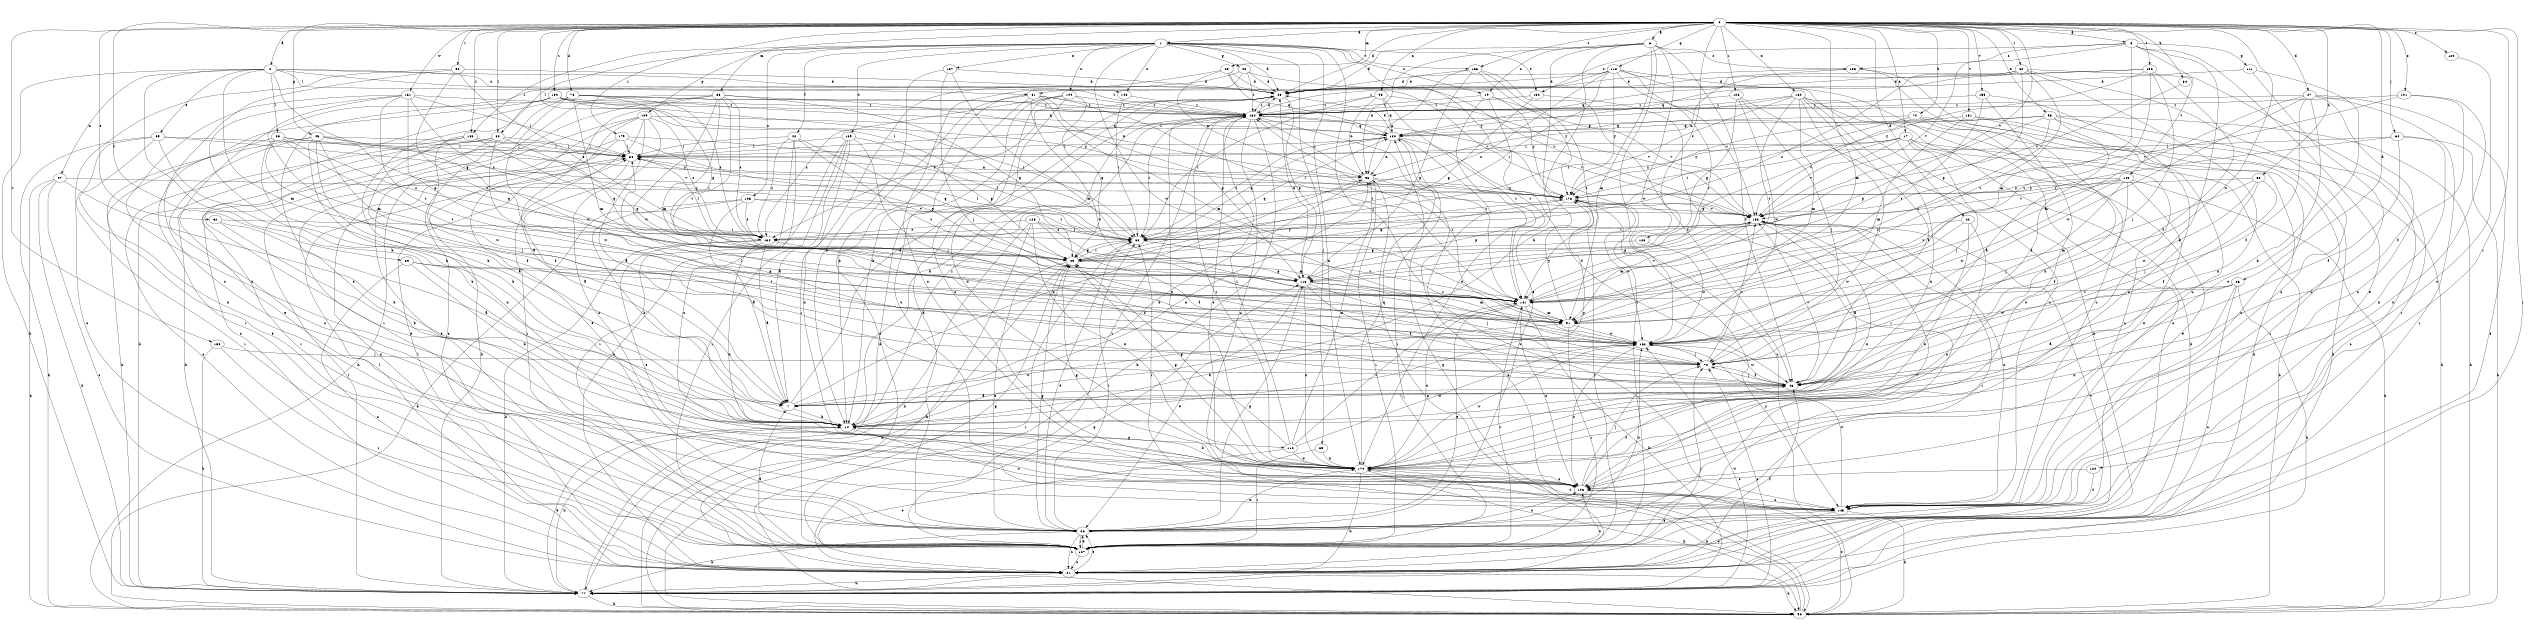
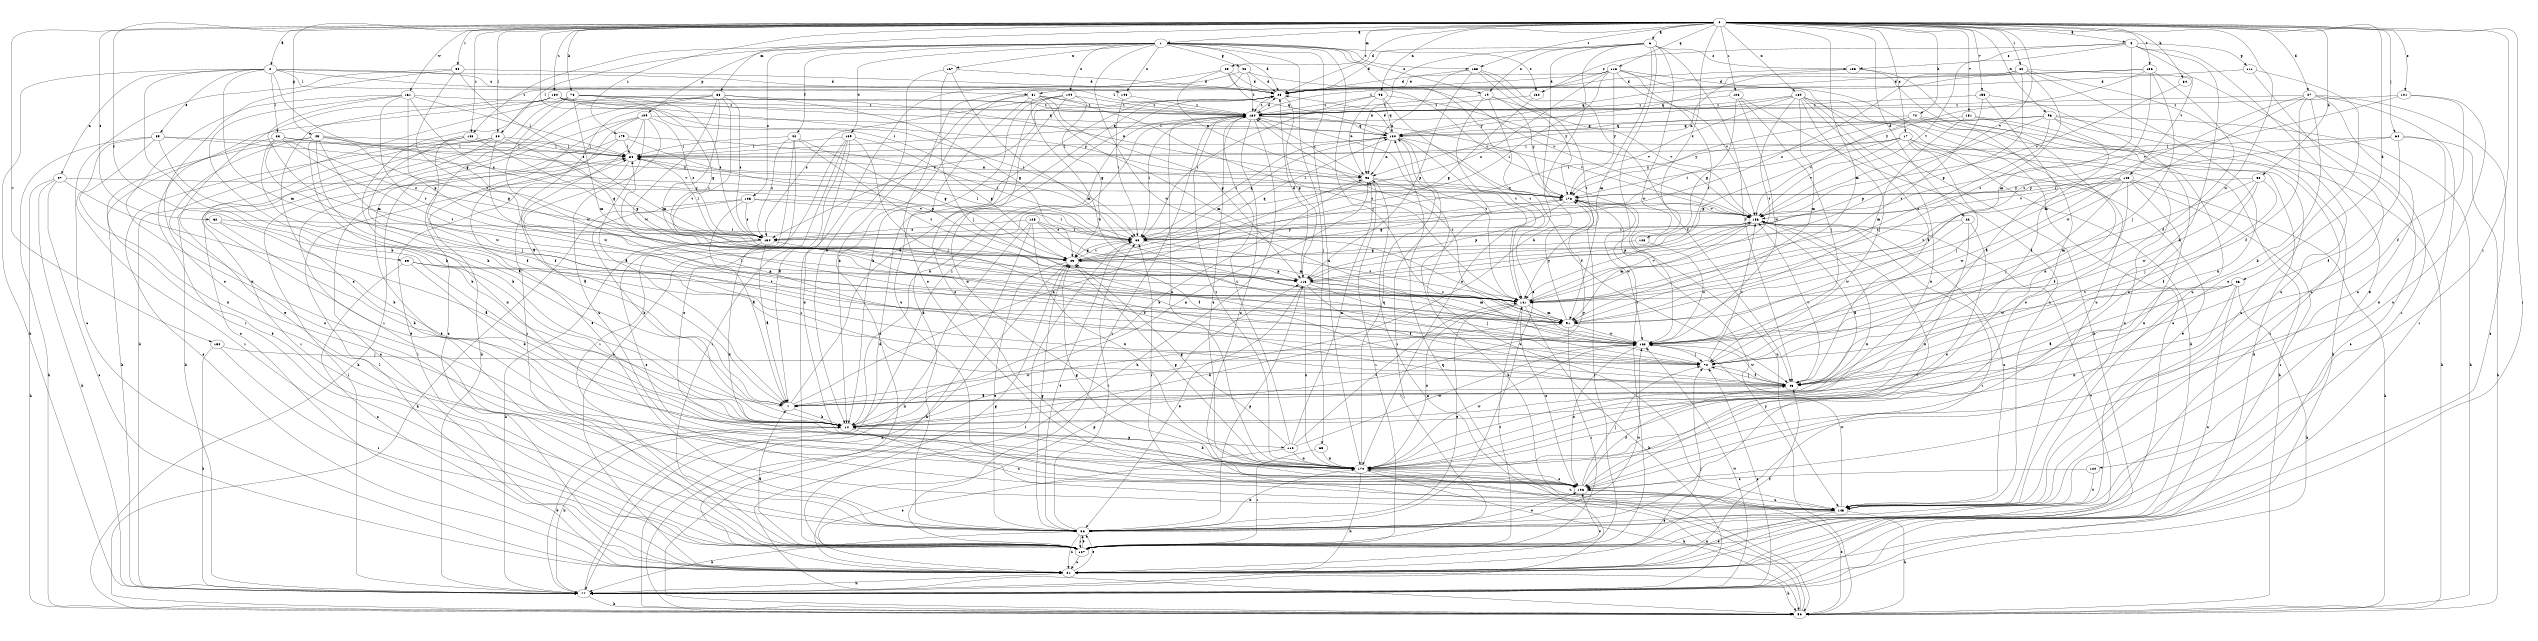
(2451, 56) -> none
(1814, 417) -> (1744, 529)
